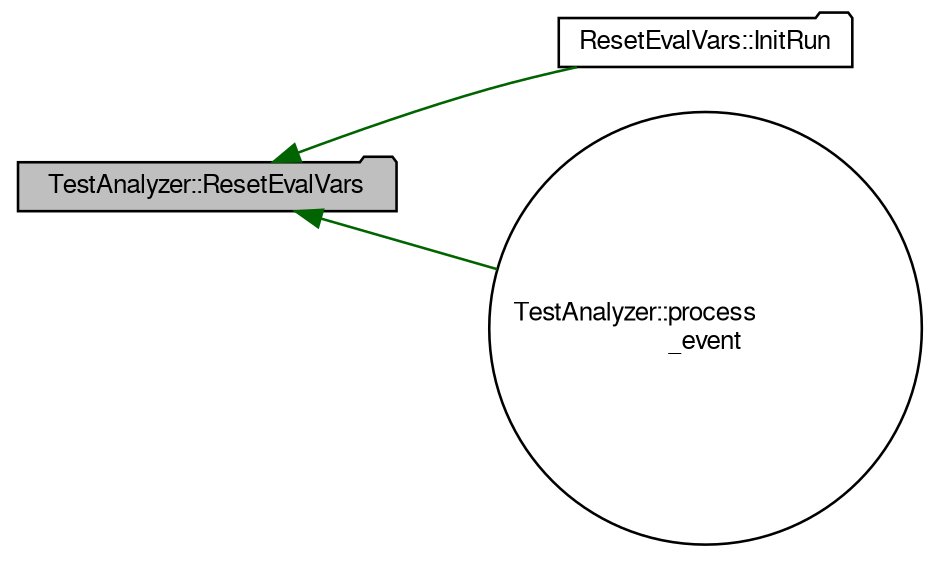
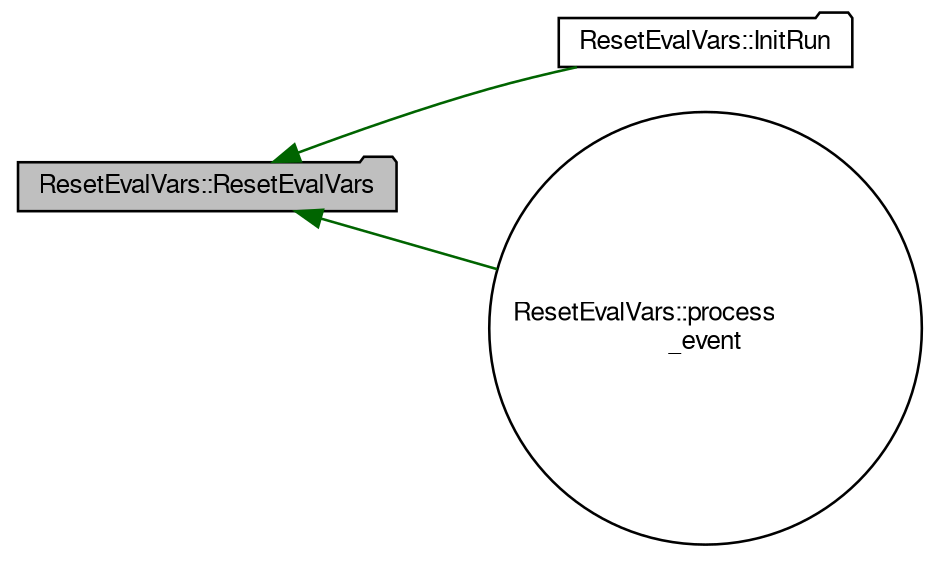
(207, 187) -> (207, 187)
(706, 328) -> (706, 328)
